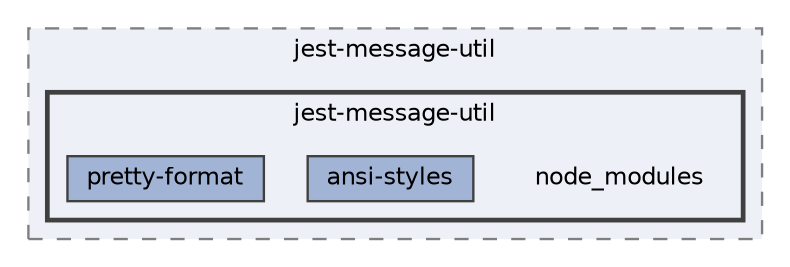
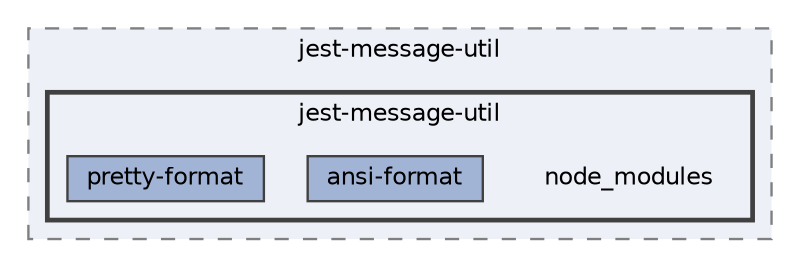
(390, 179) -> (395, 179)
